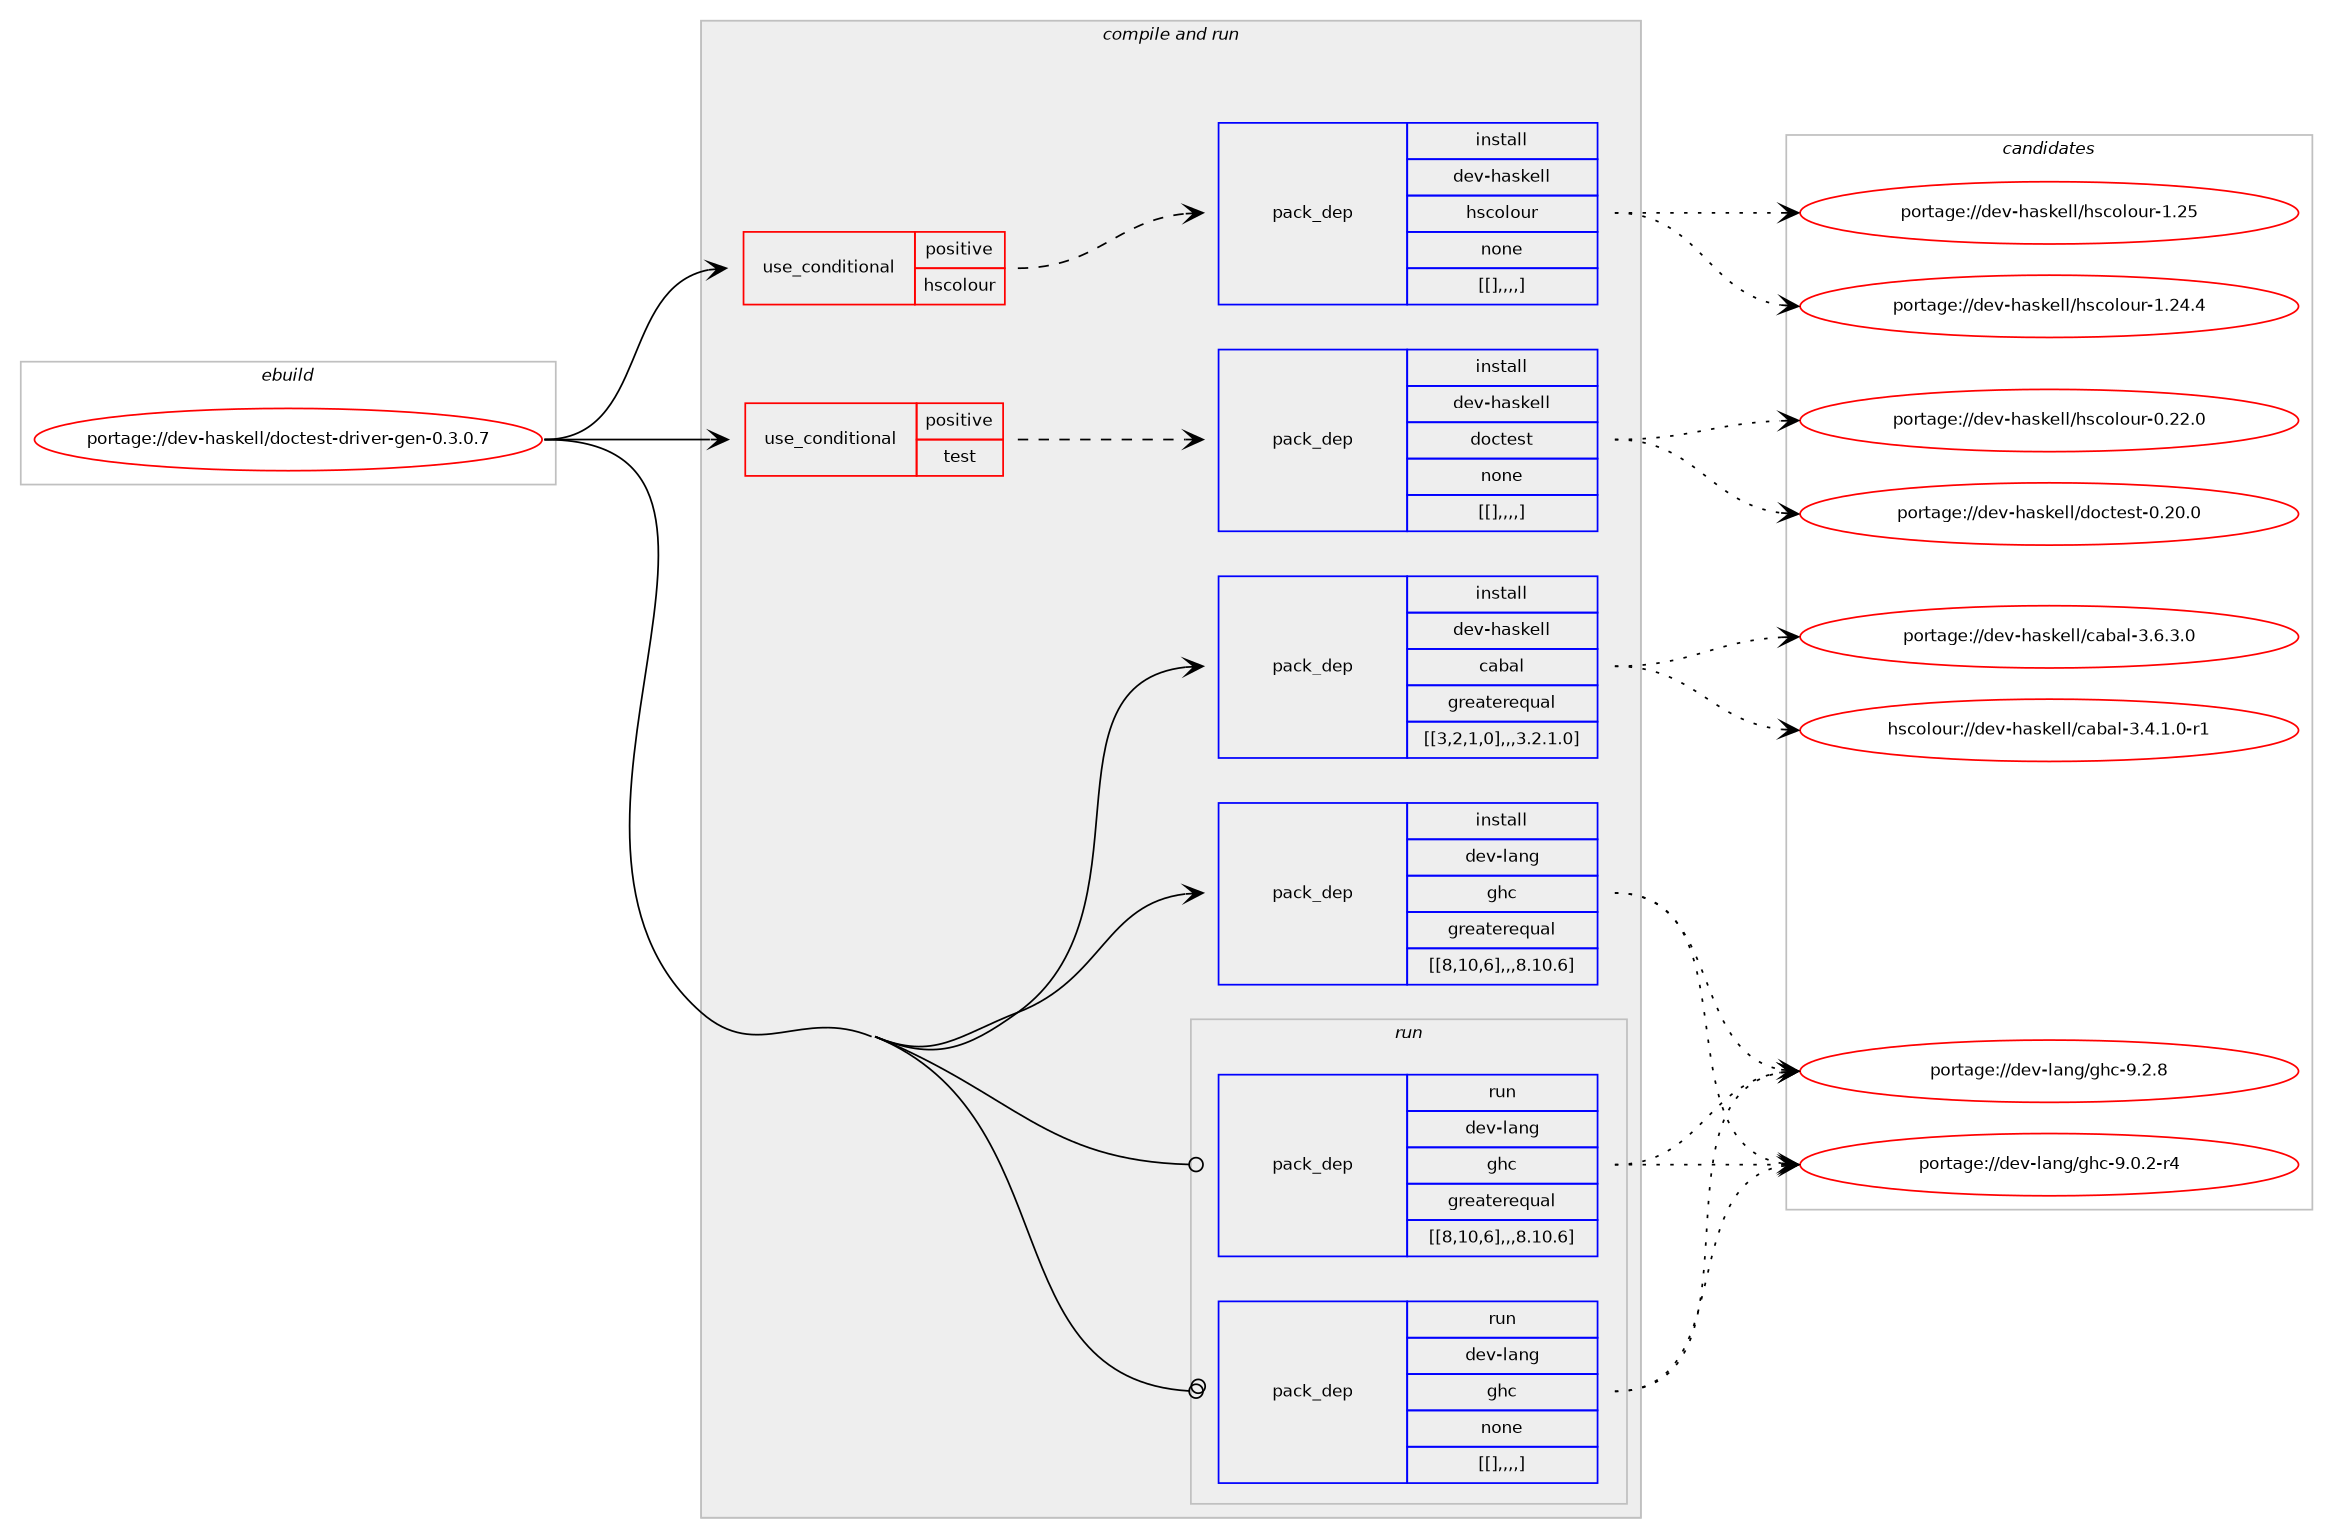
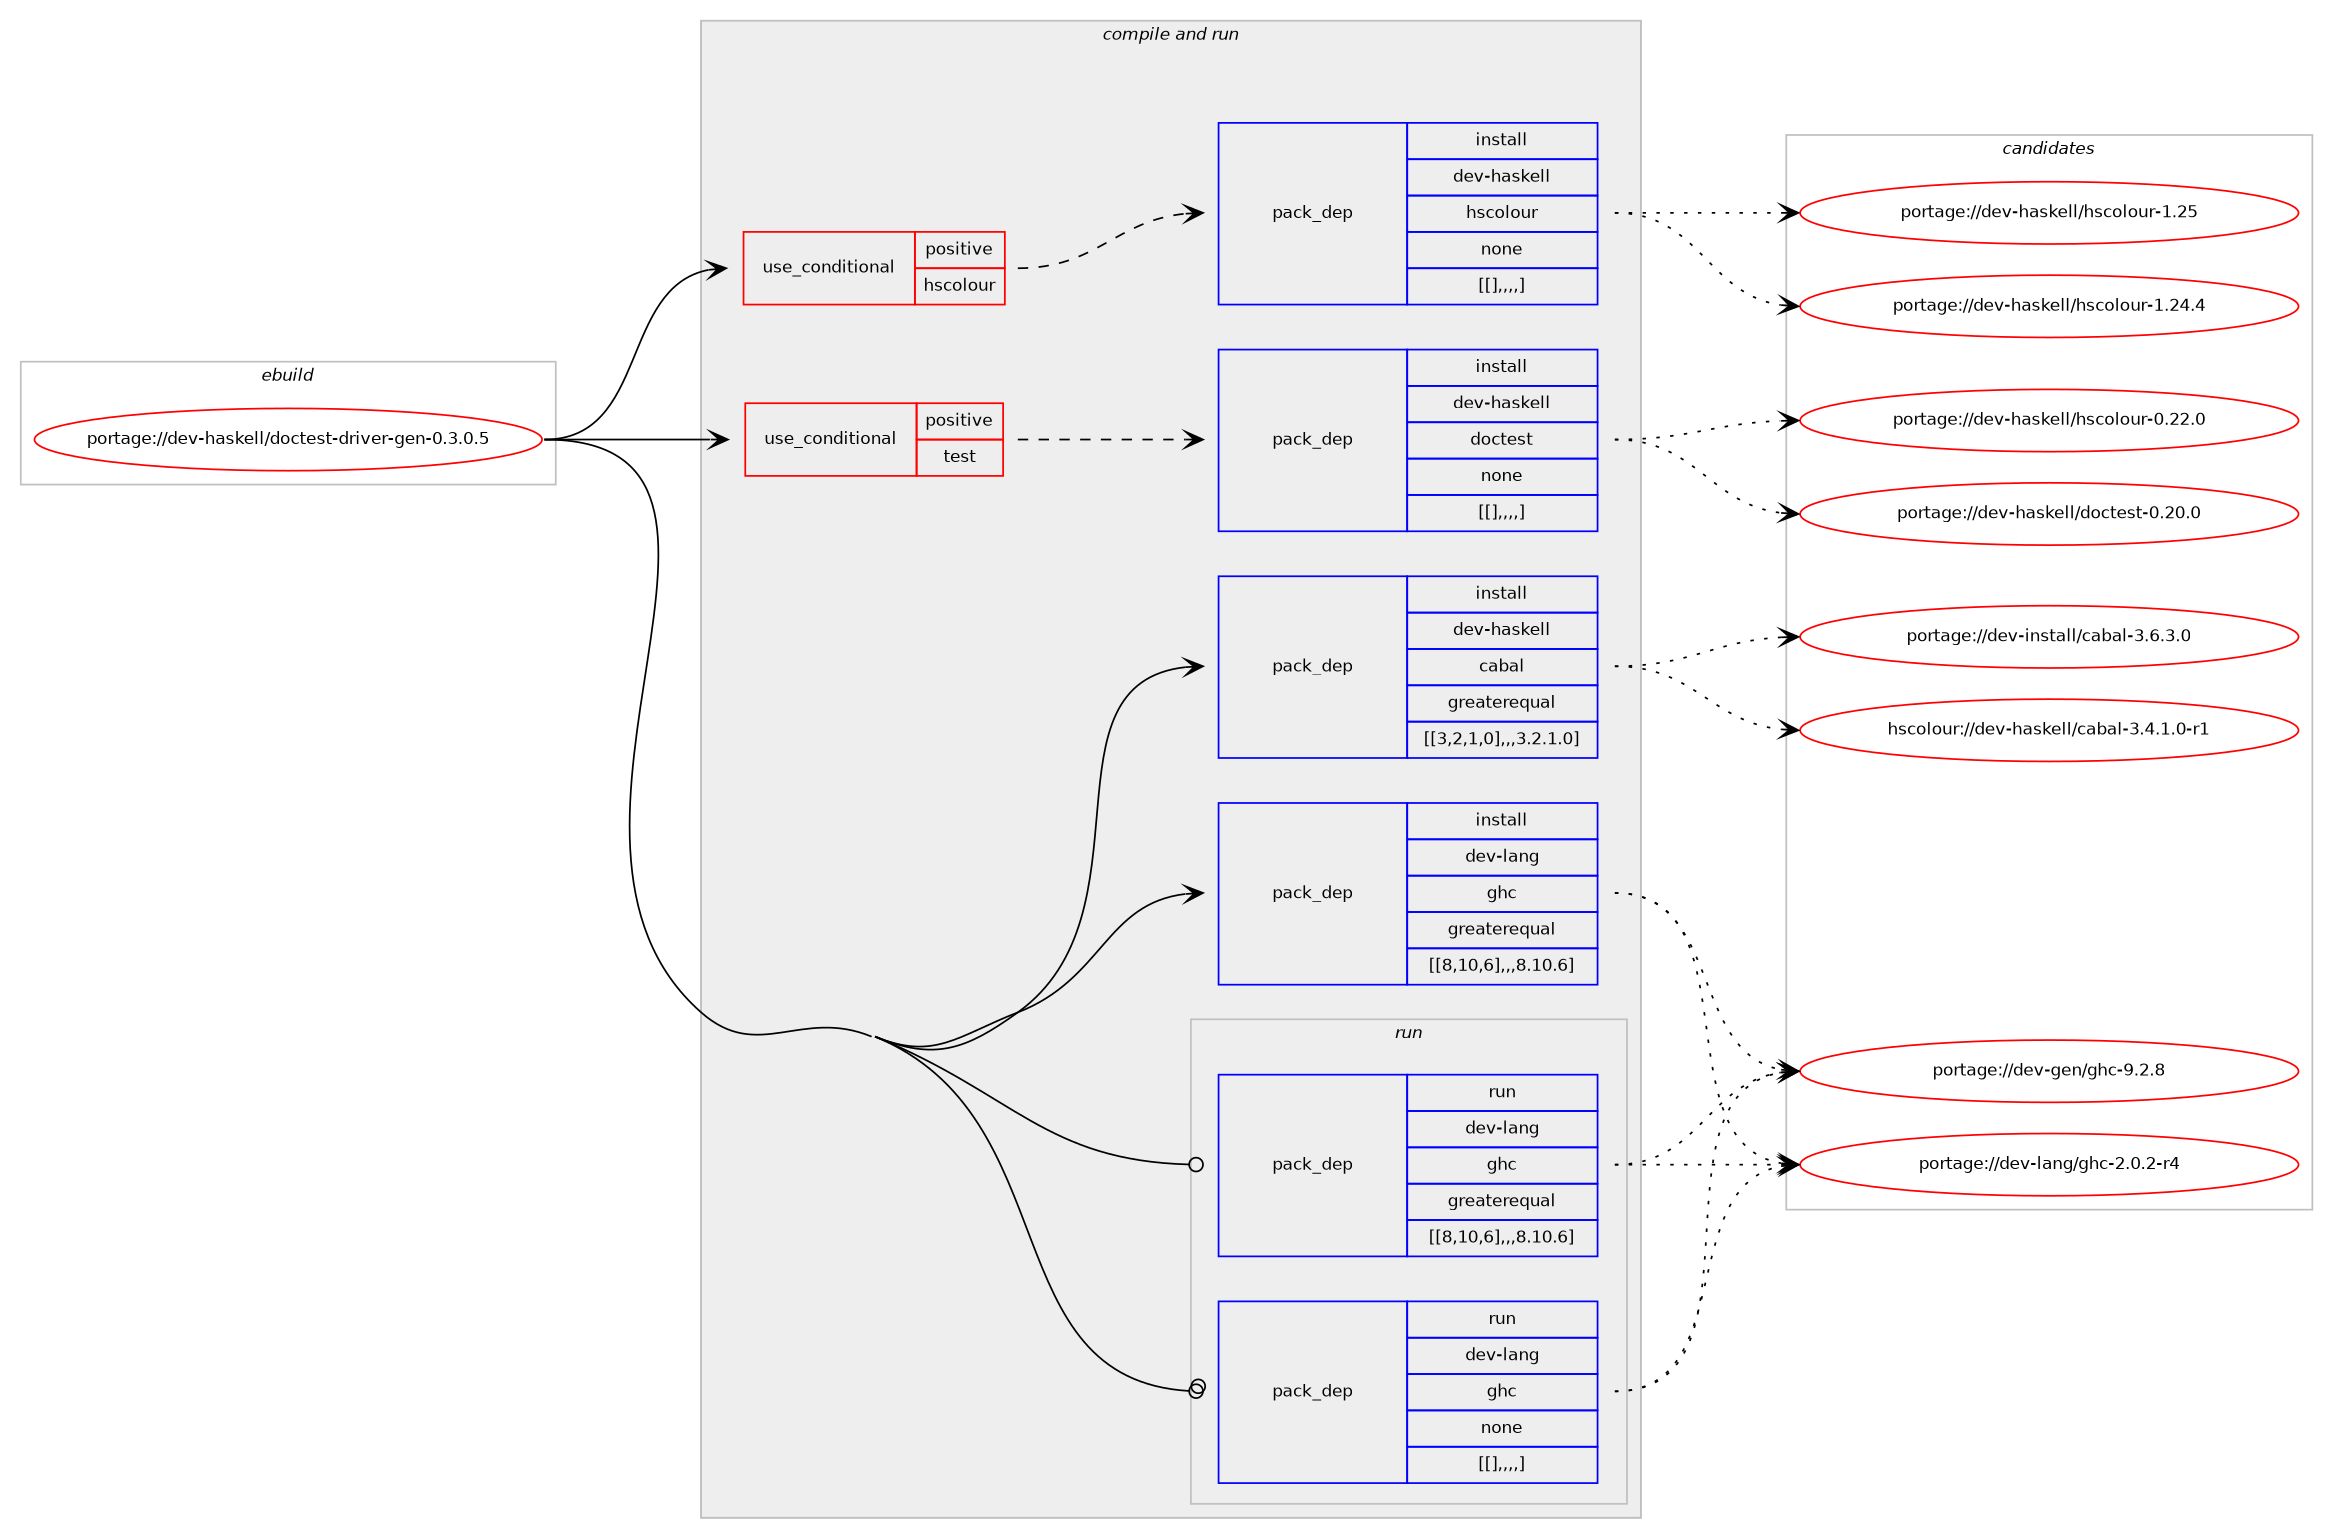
(288, 440) -> (288, 440)
(2049, 637) -> (2049, 637)
(2049, 1071) -> (2049, 1071)
(2049, 1165) -> (2049, 1165)
